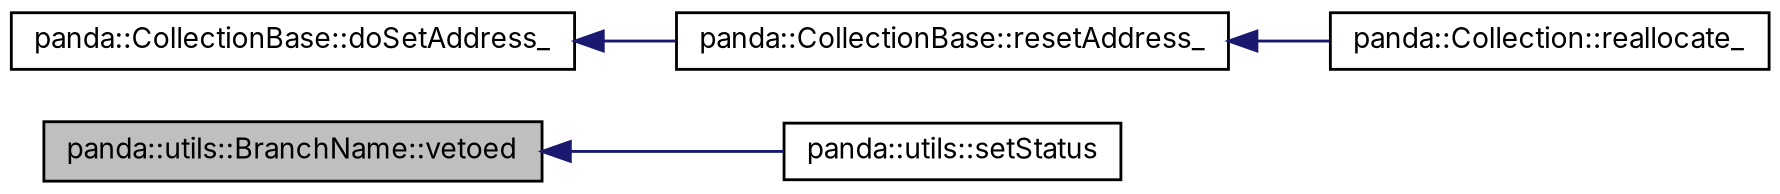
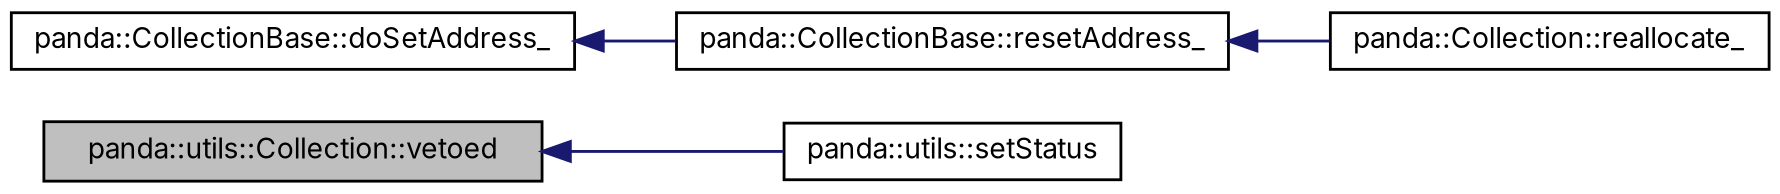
(293, 151) -> (293, 151)
